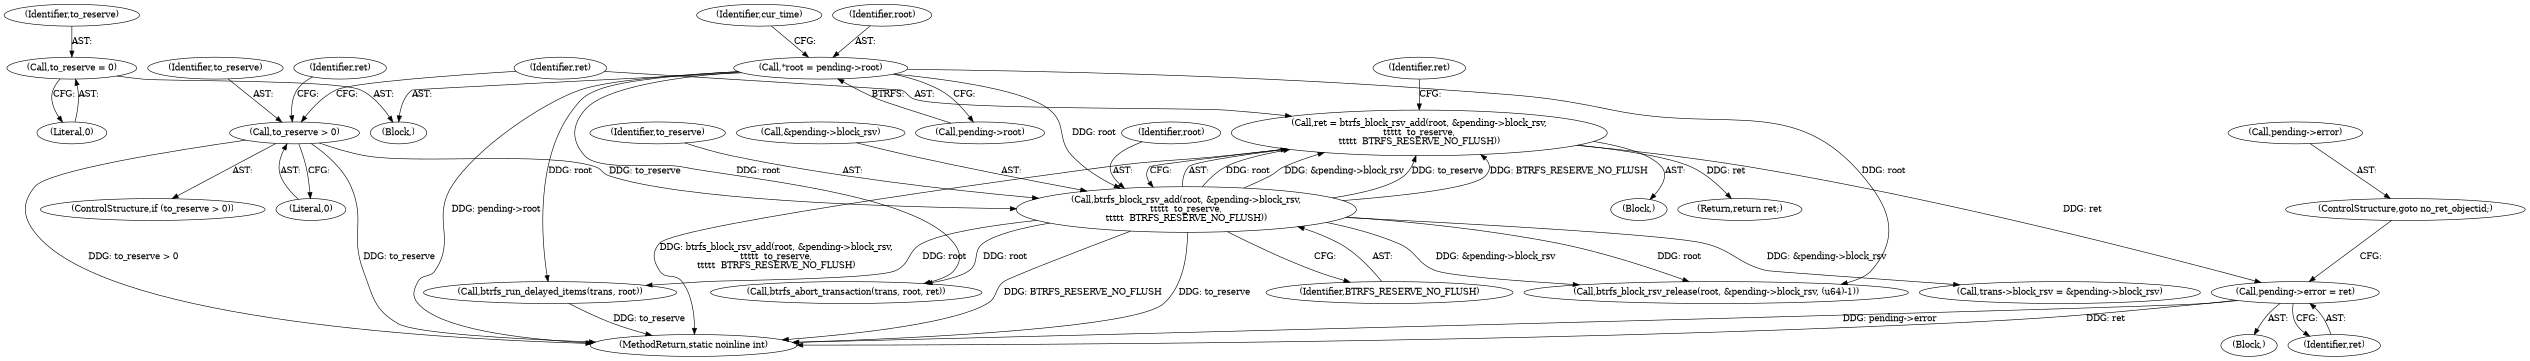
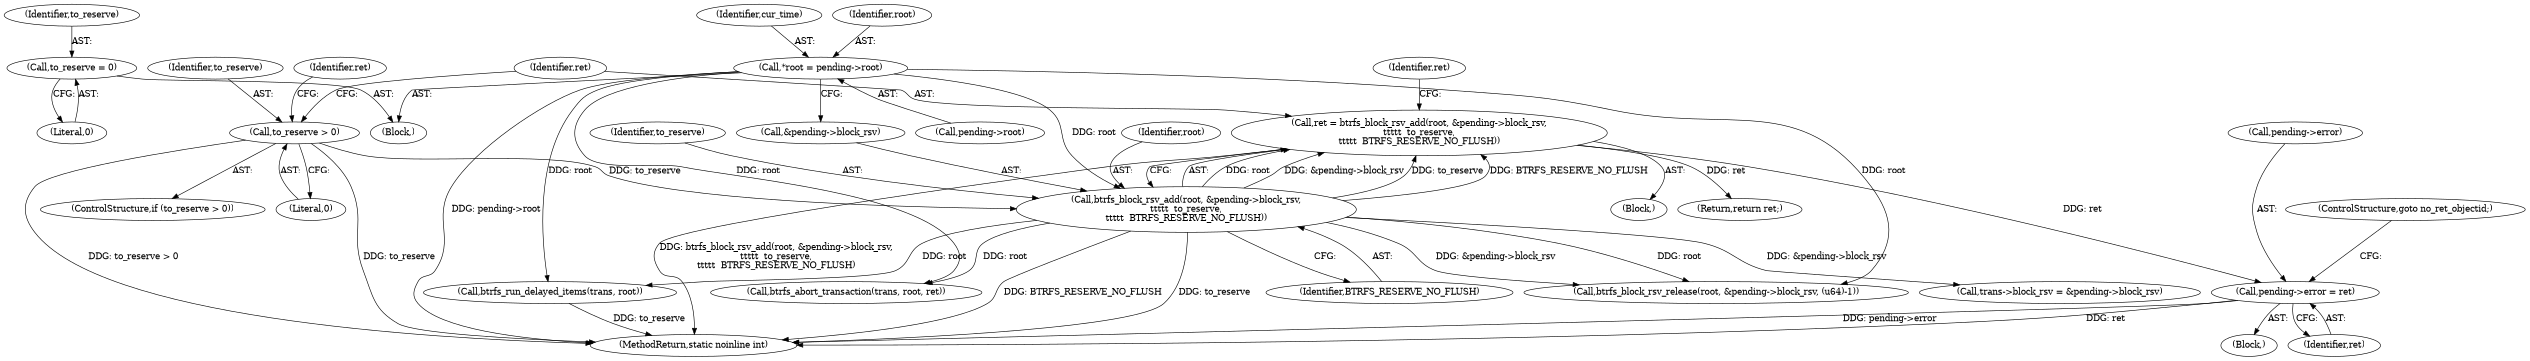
(806, 42) -> (806, 42)
(936, 88) -> (821, 97)
(889, 95) -> (889, 95)
(2348, 169) -> (2253, 209)
